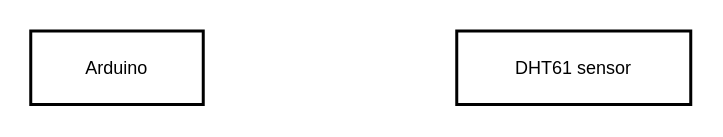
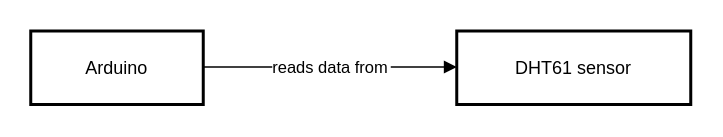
none -> (325, 67)
